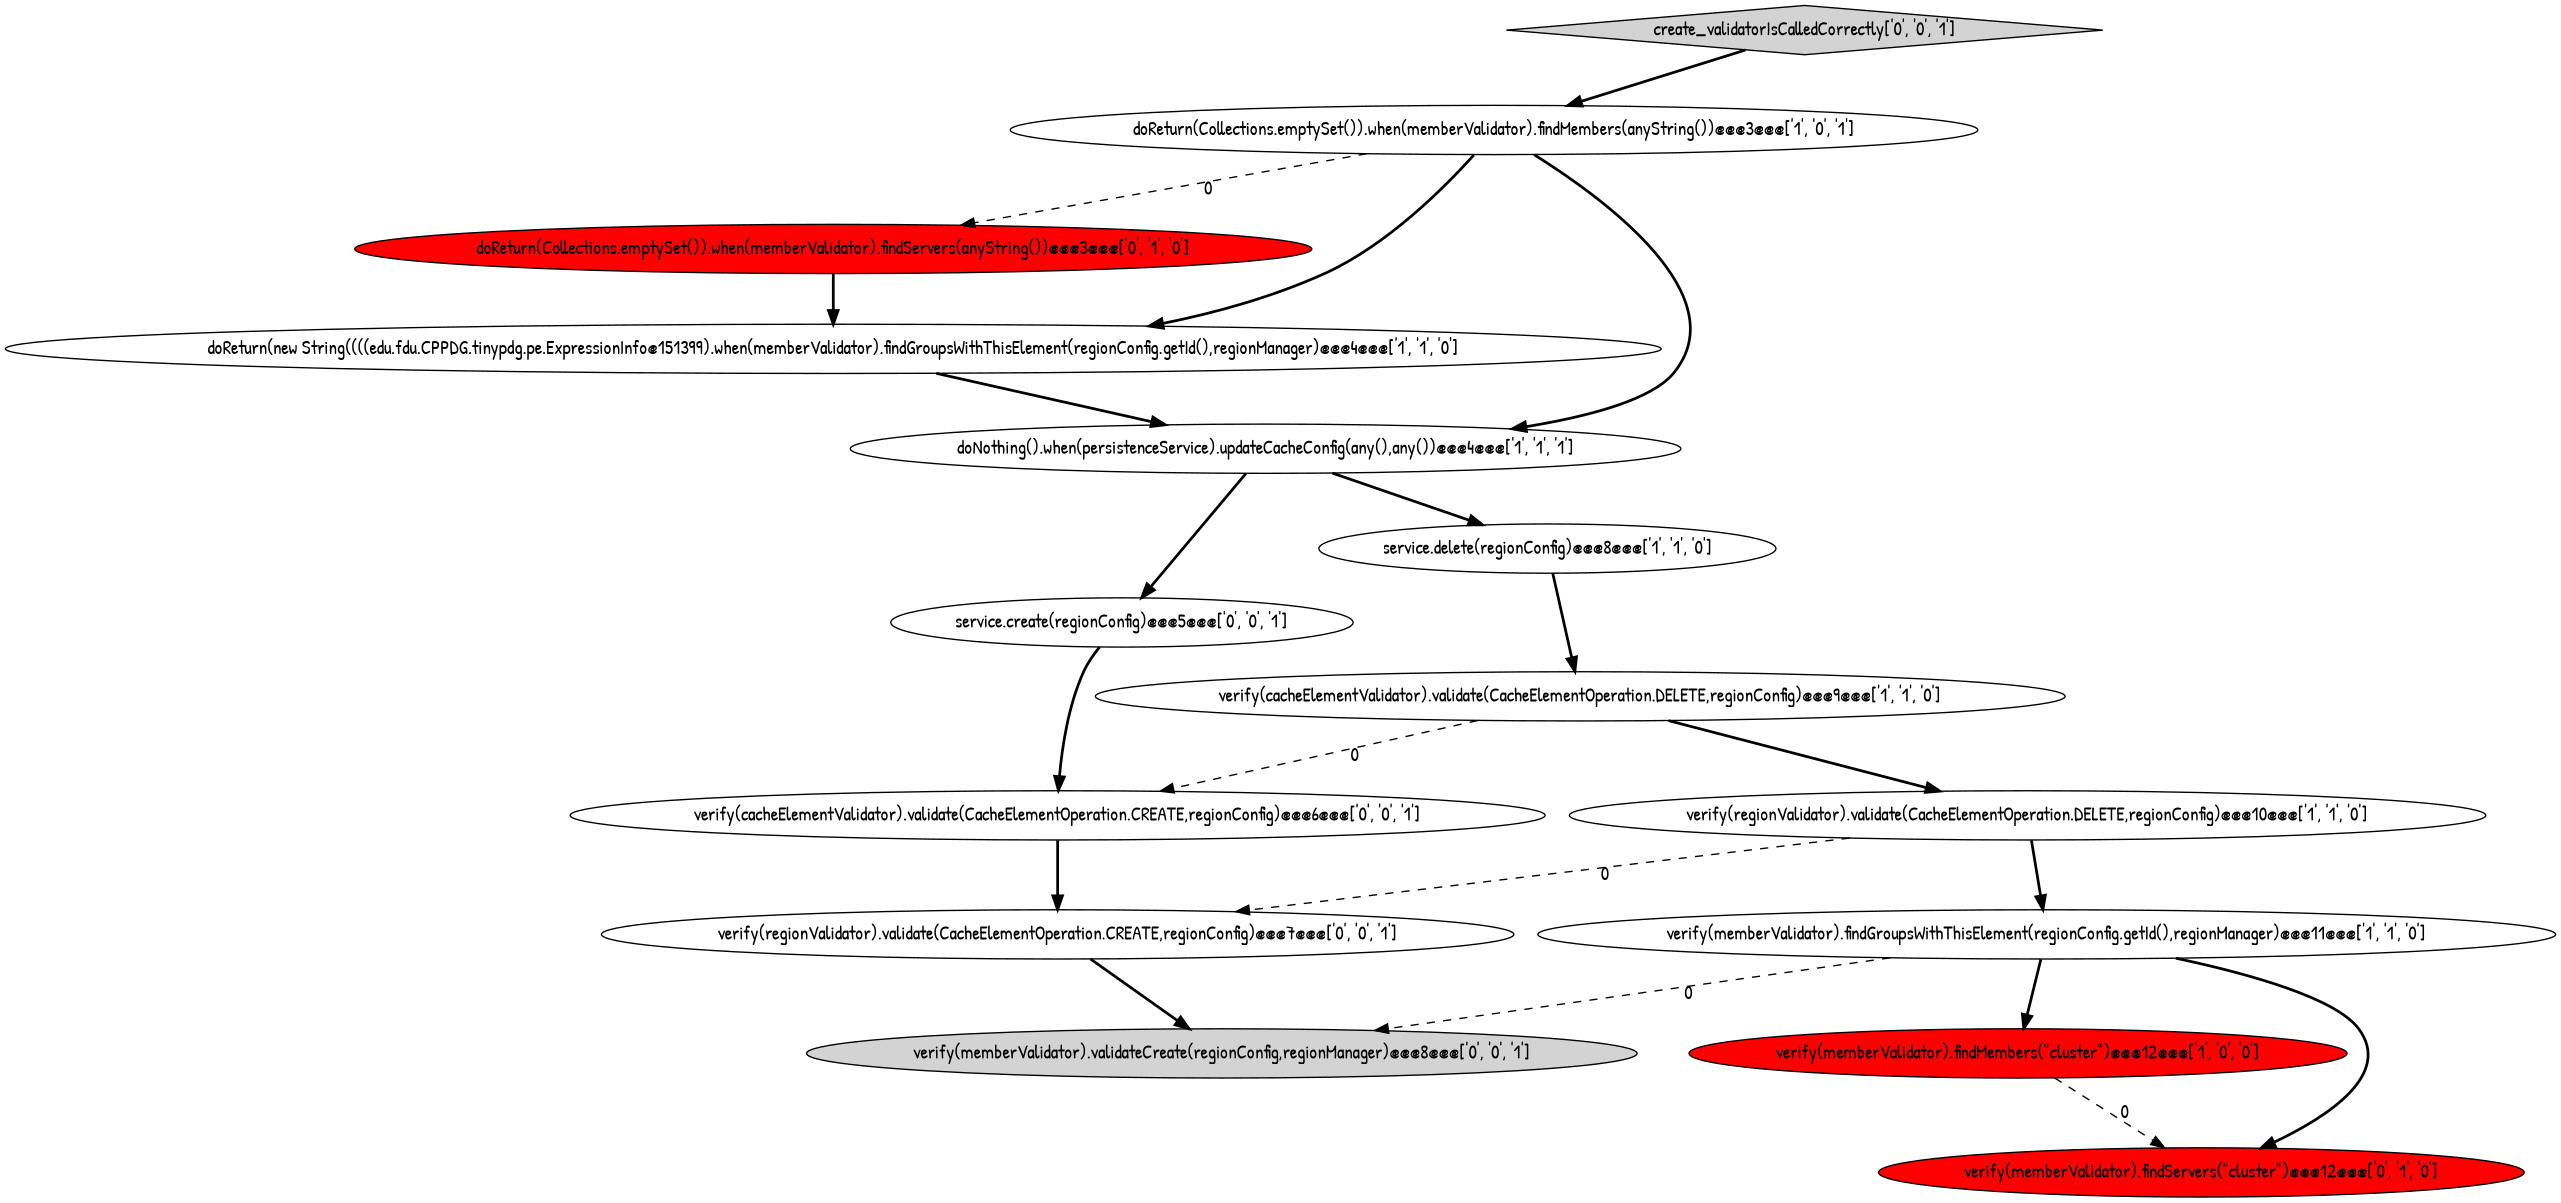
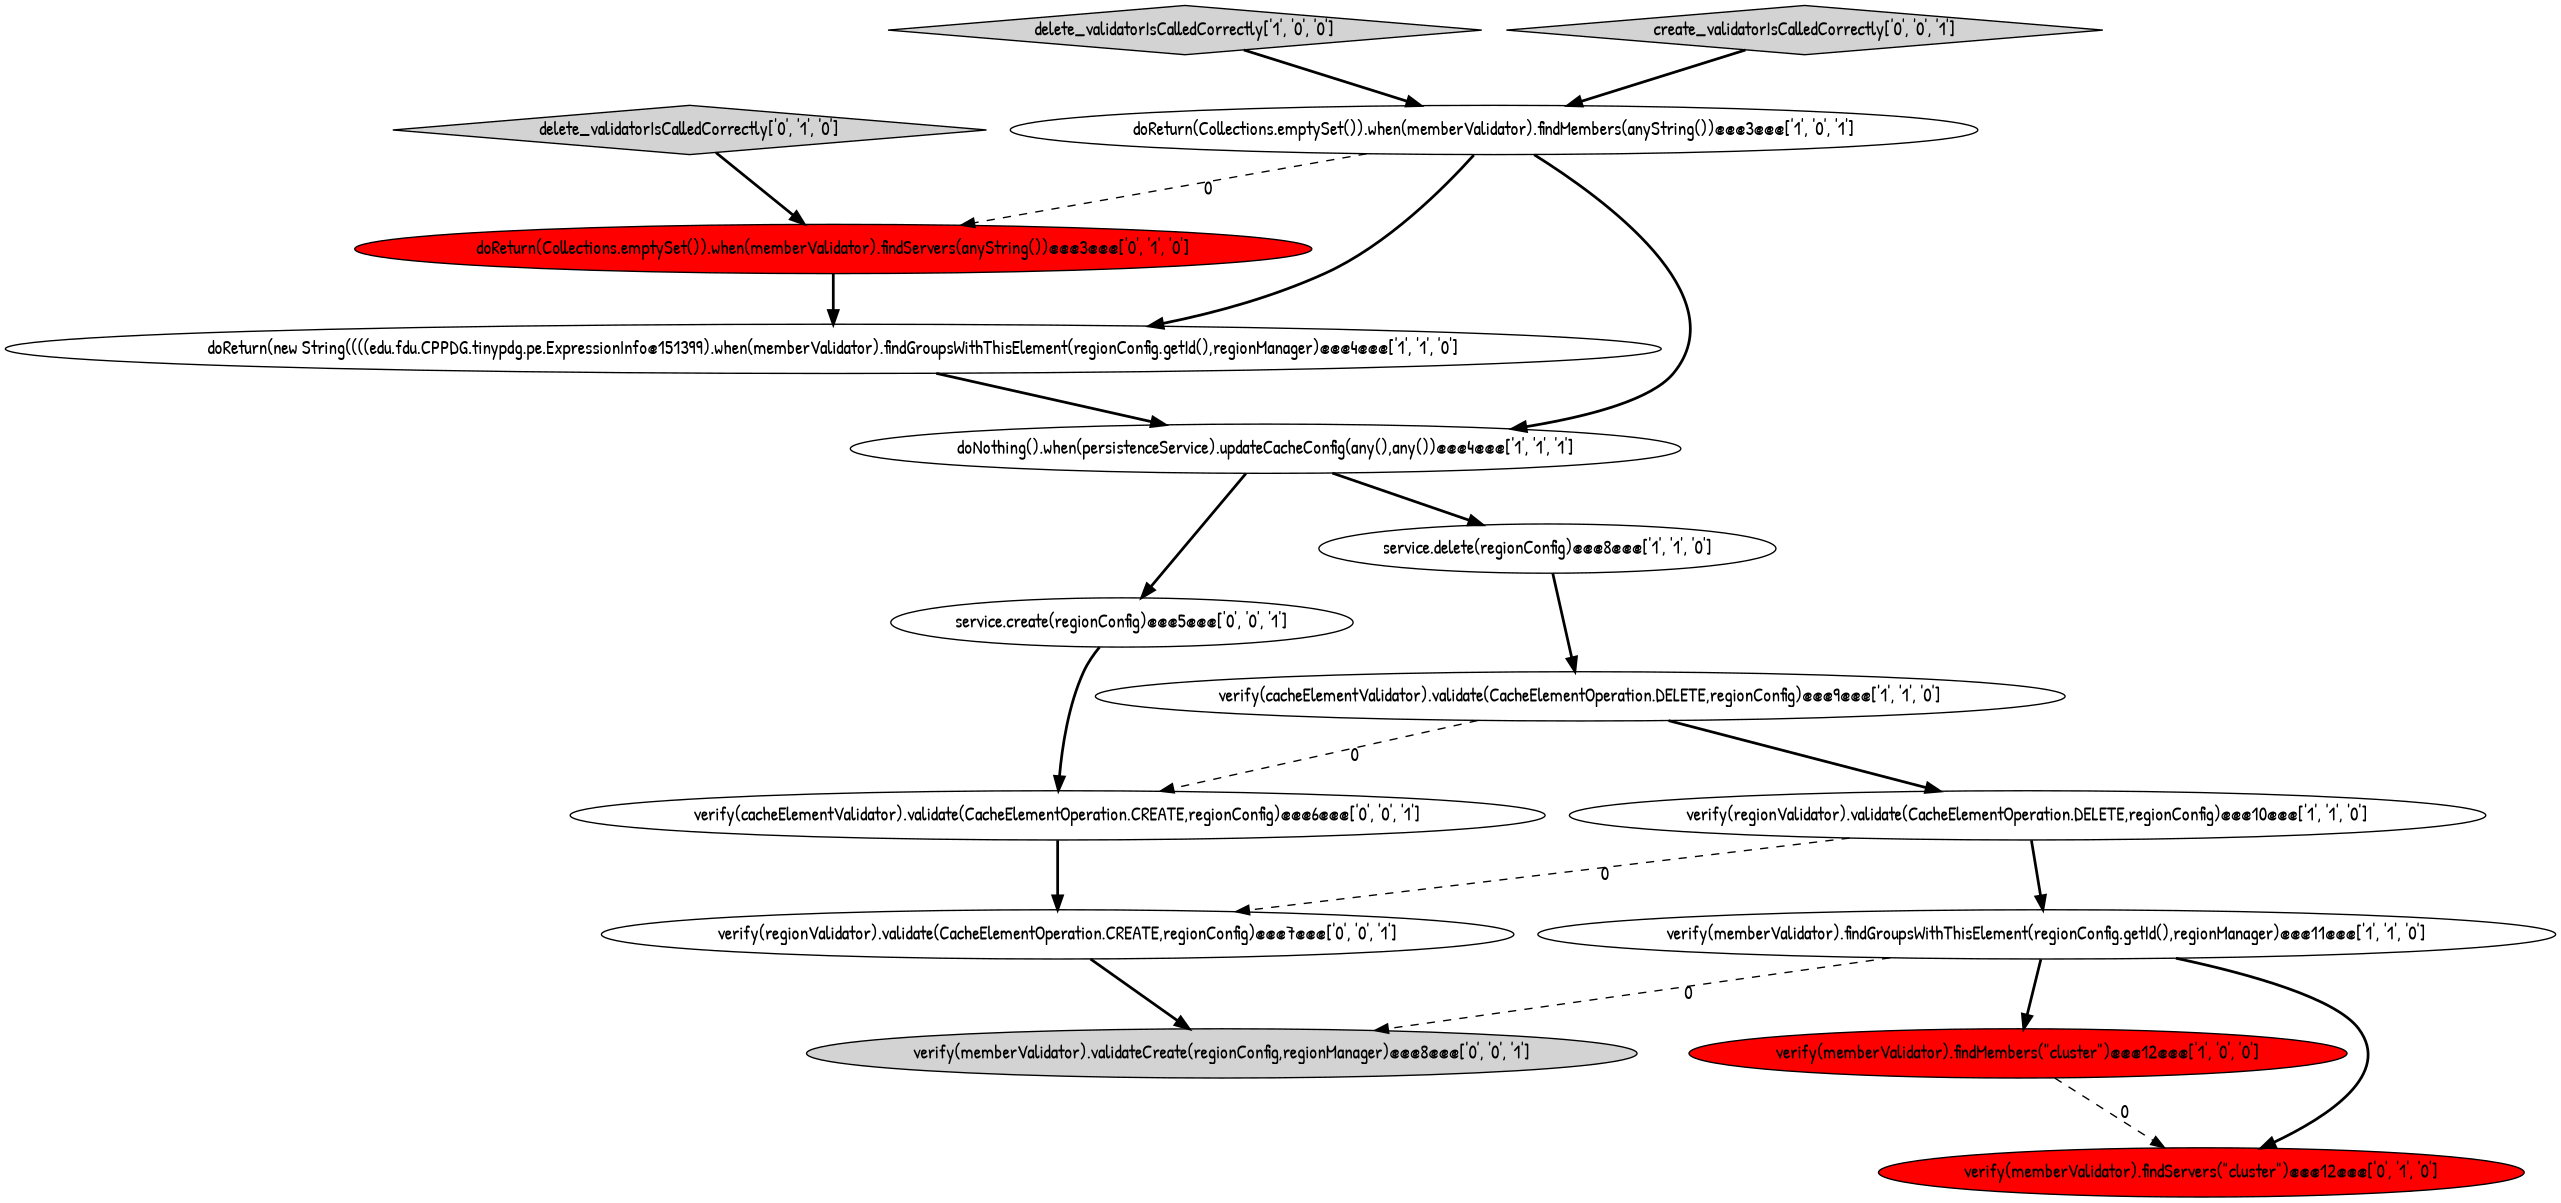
none -> (1185, 30)
none -> (690, 130)
